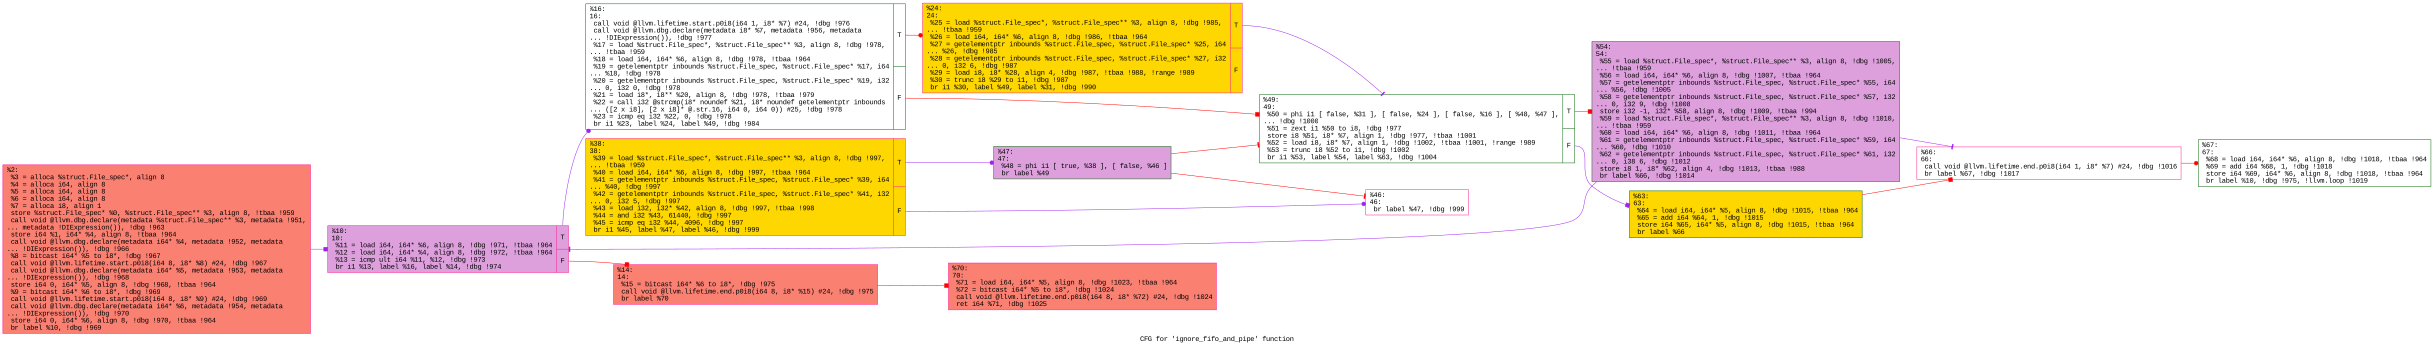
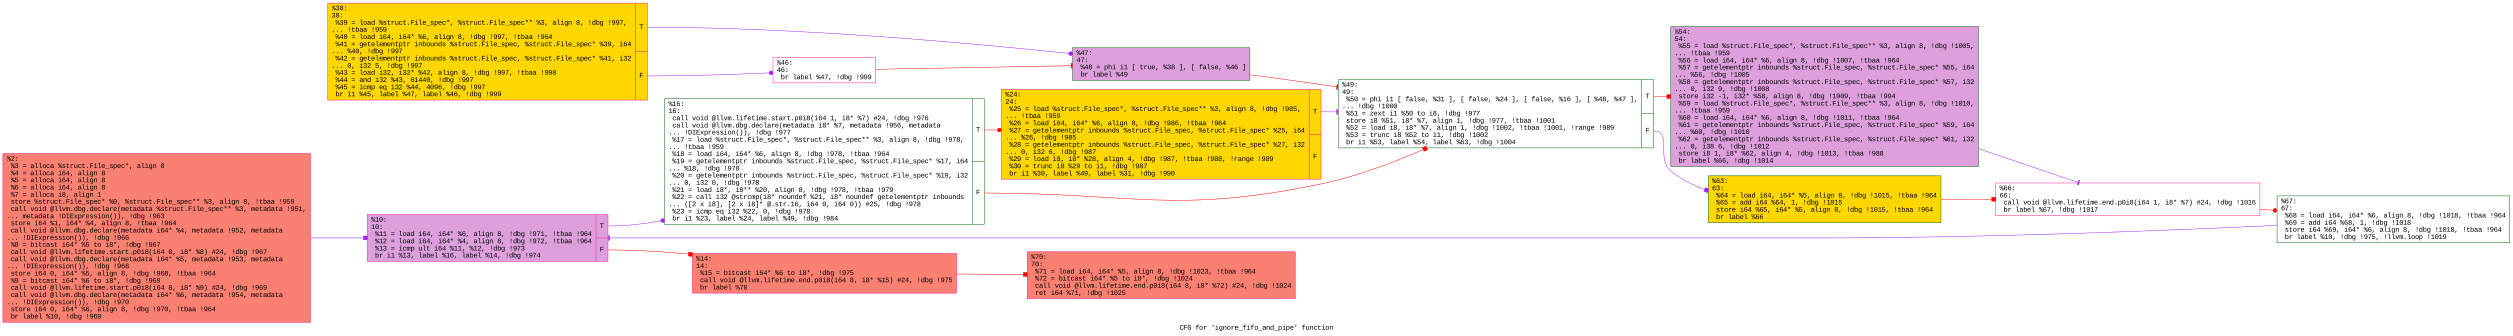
(1267, 185) -> (973, 67)
(1096, 245) -> (1444, 238)
